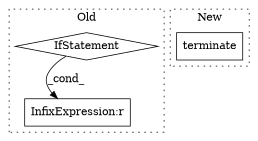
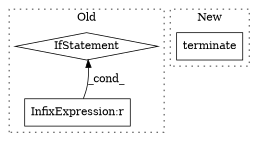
(49, 72) -> (88, 83)
